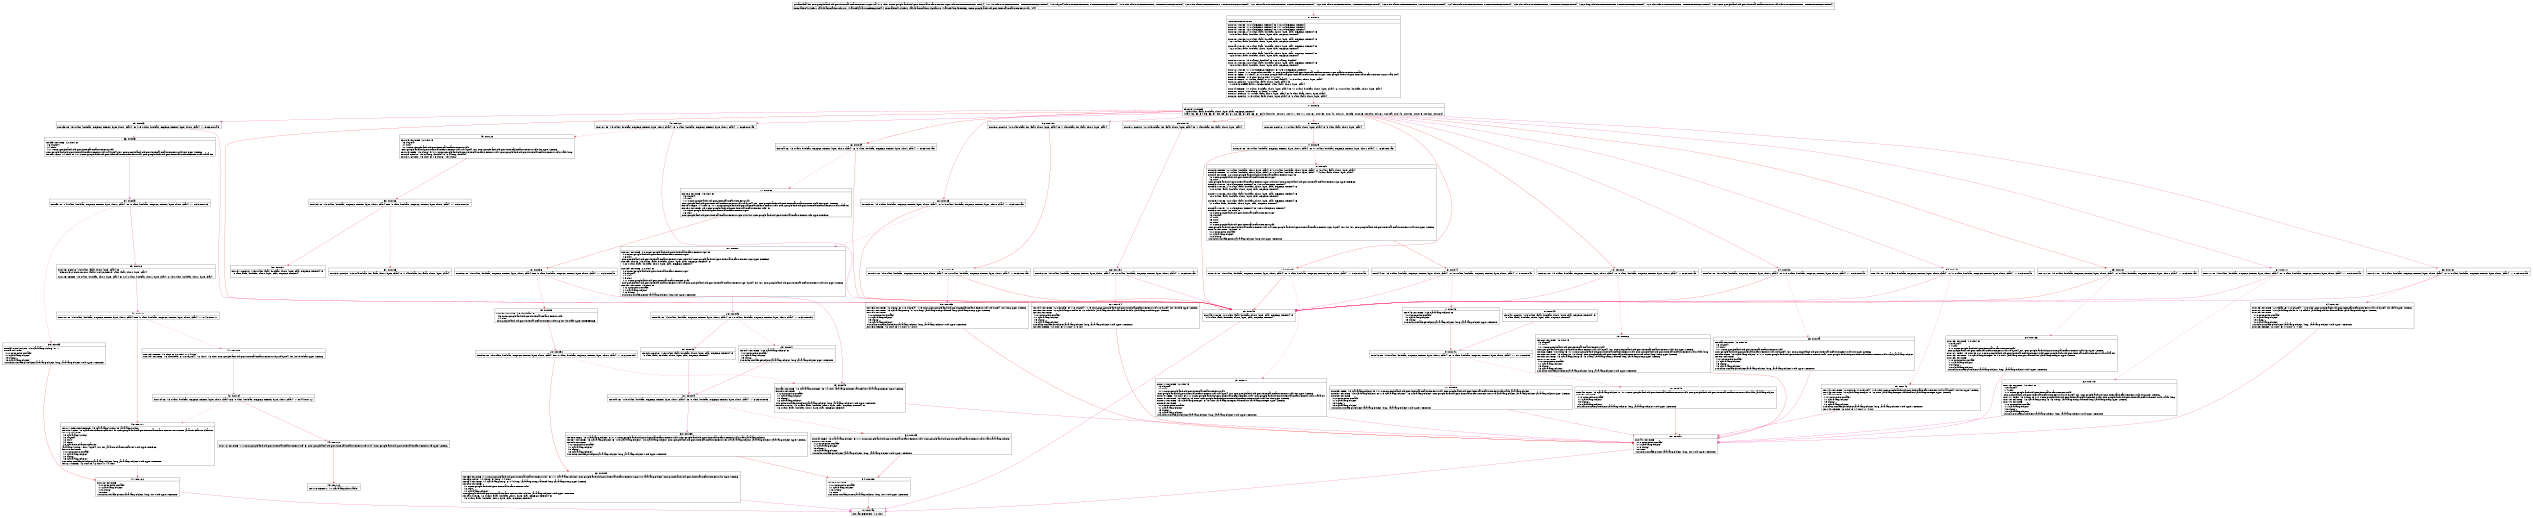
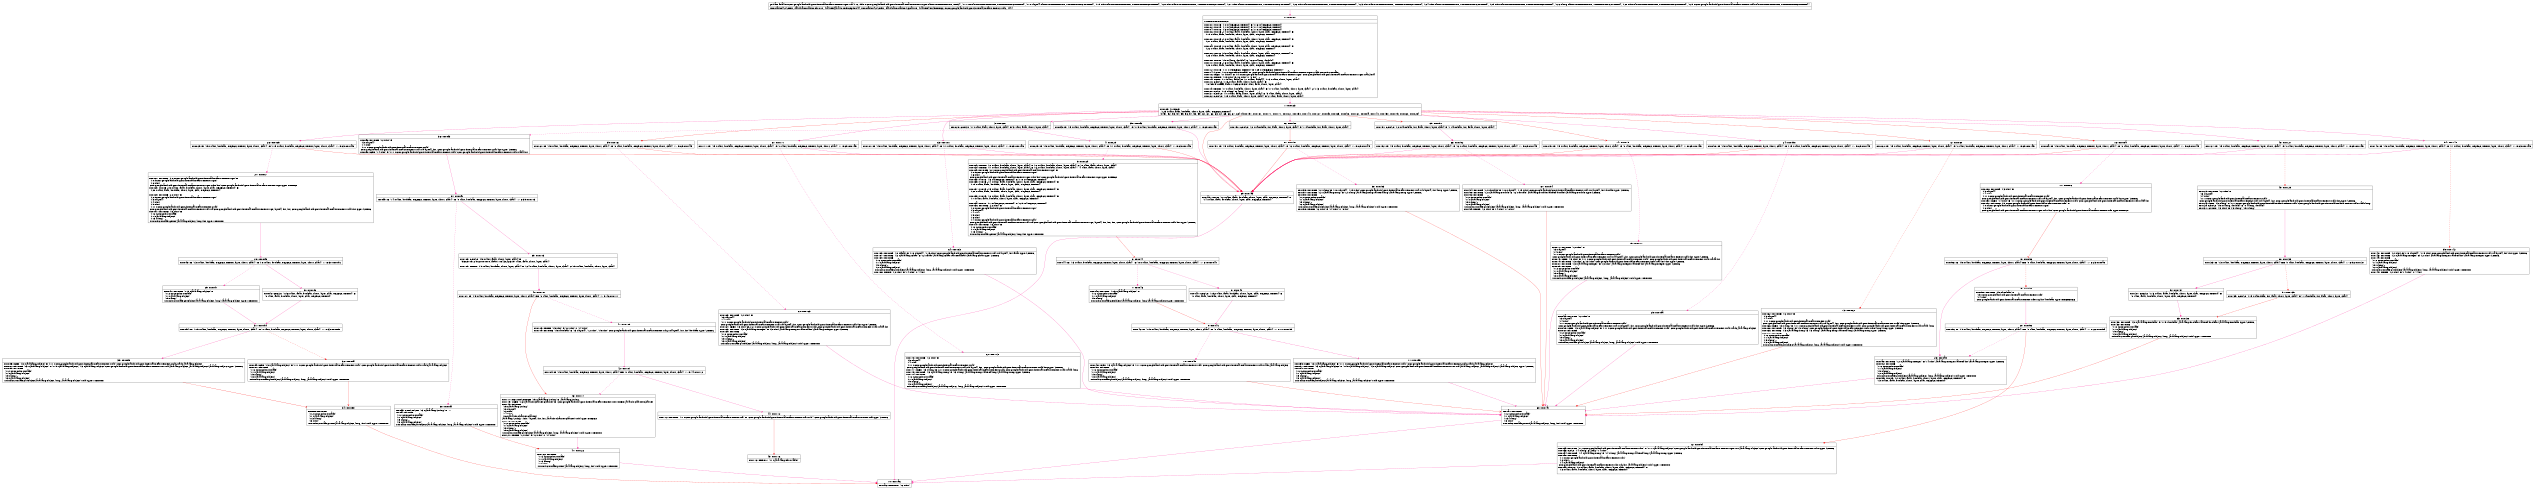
(1371, 296) -> (1183, 276)
none -> (2183, 328)
